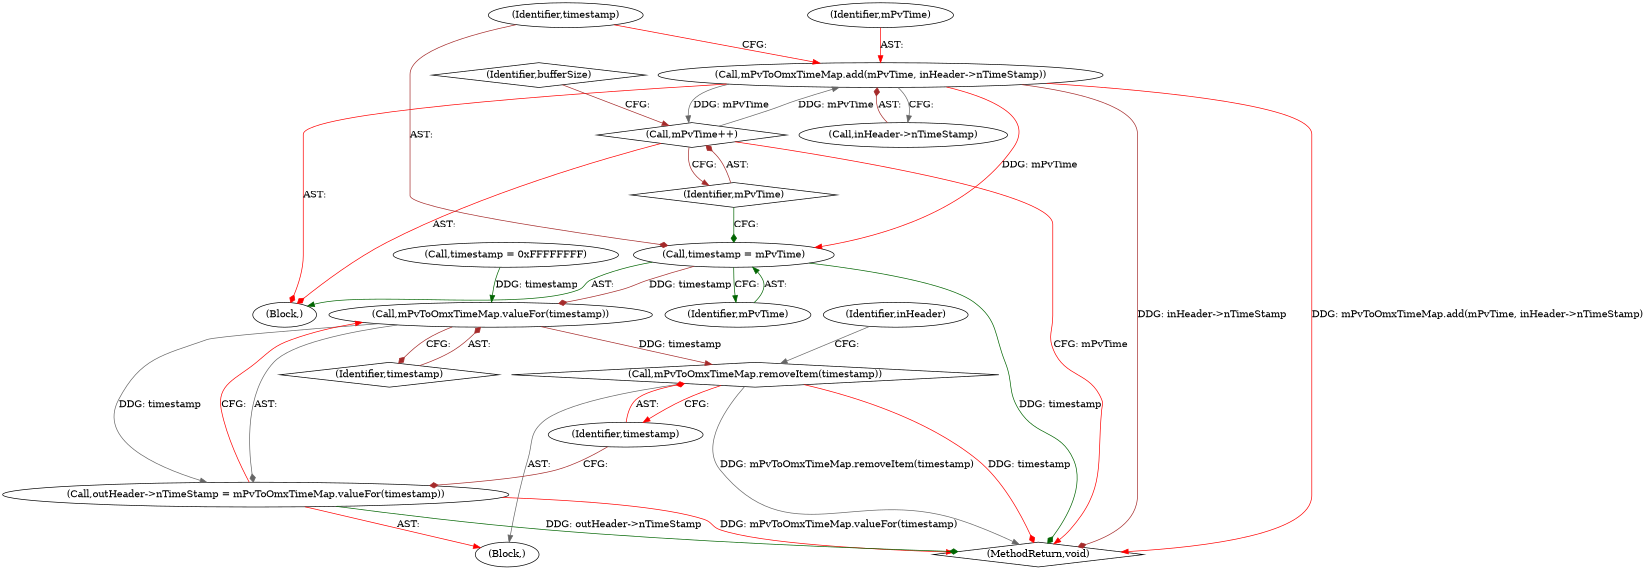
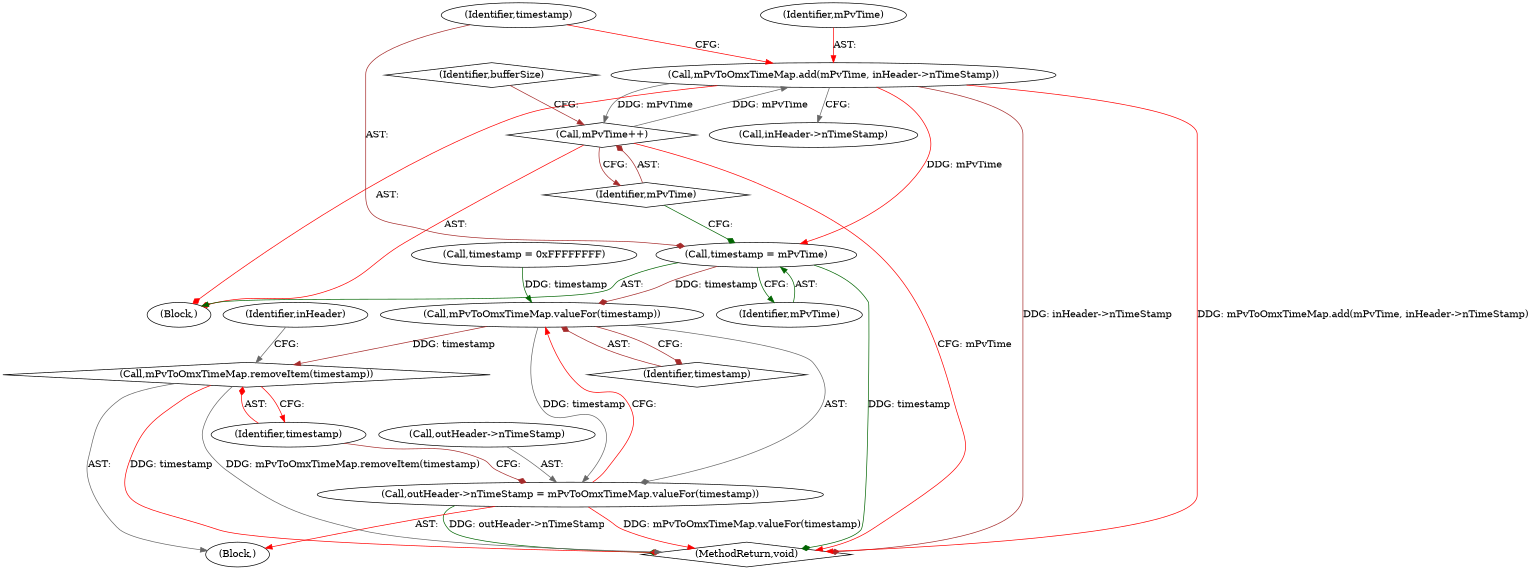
(879, 111) -> none
none -> (487, 435)
